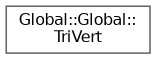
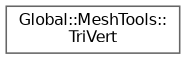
(78, 30) -> (93, 30)
